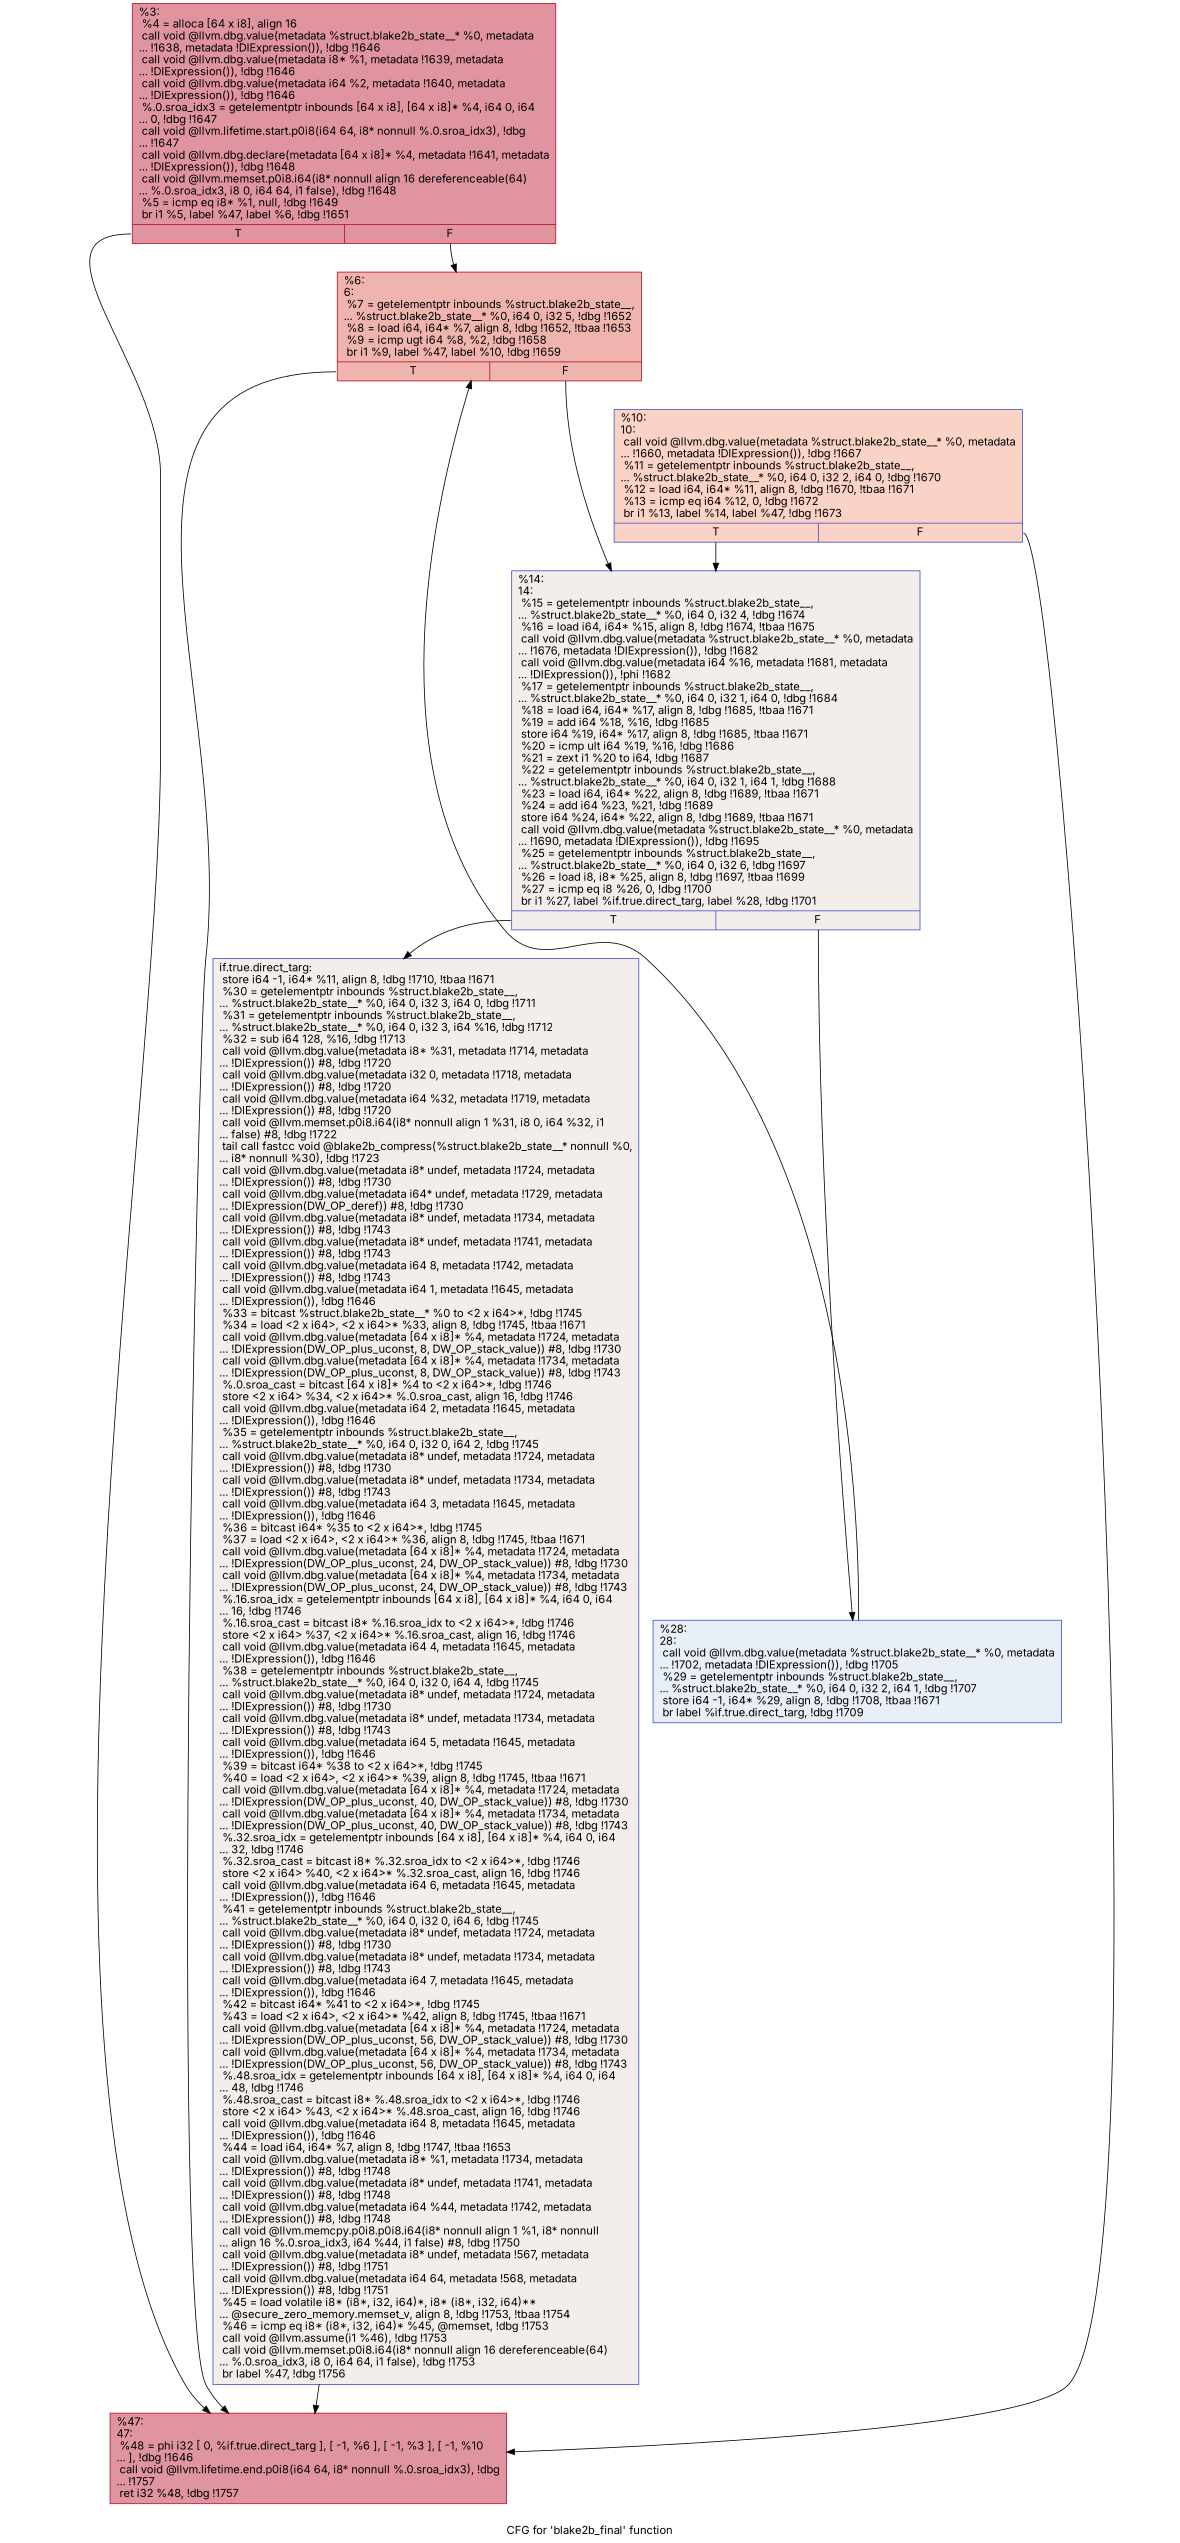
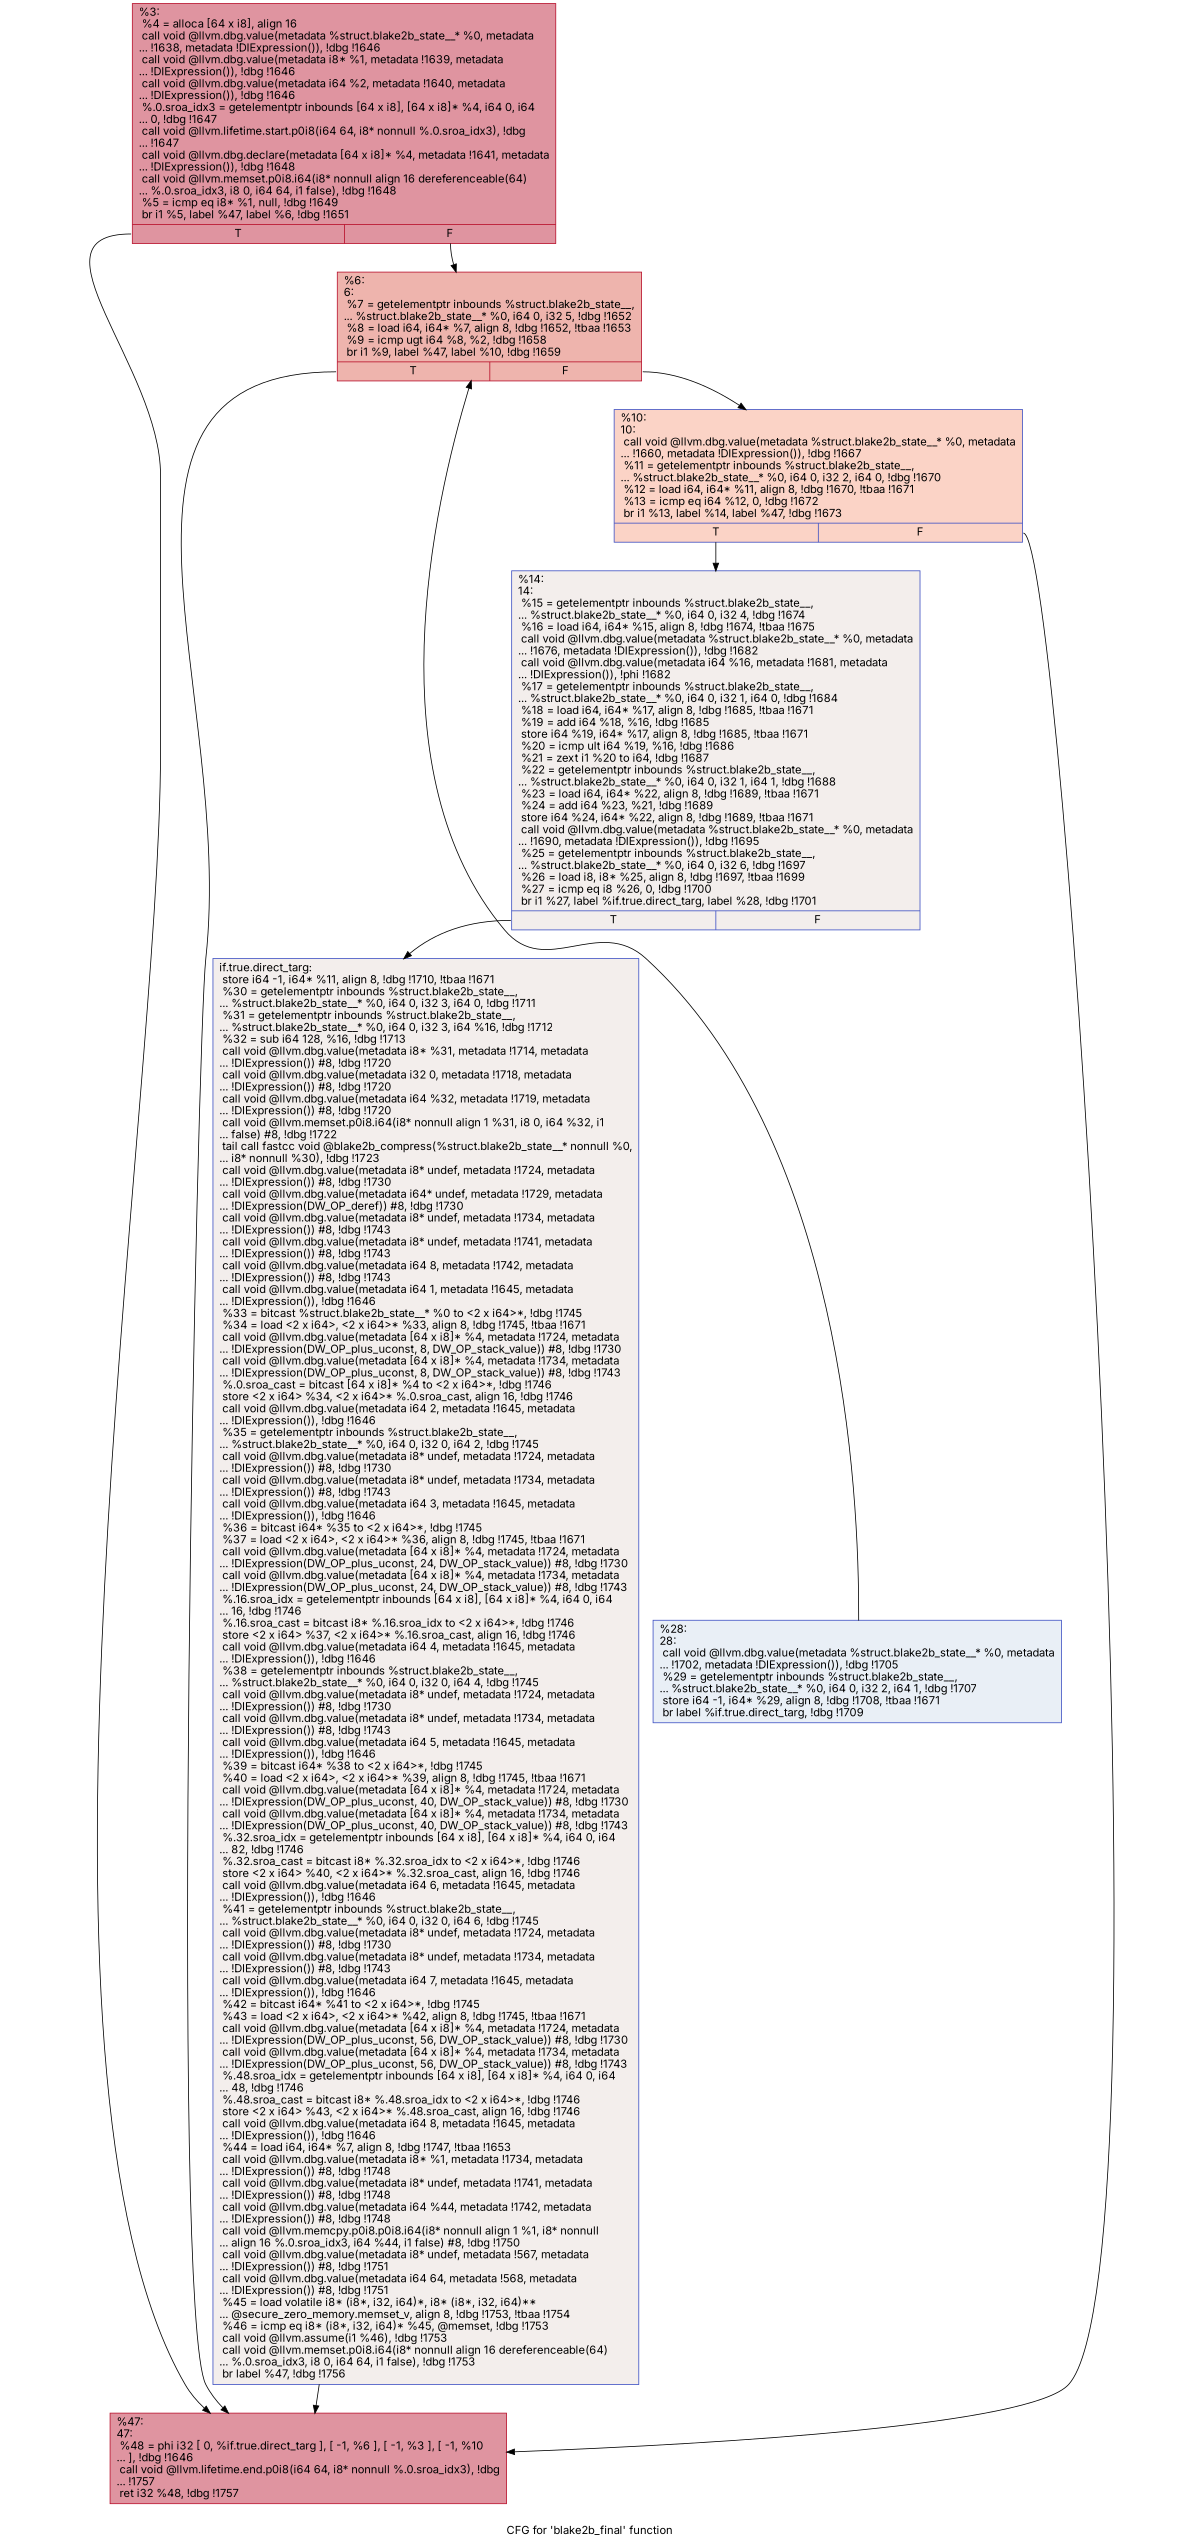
(578, 474) -> (693, 382)
(829, 1272) -> none
(262, 1850) -> (262, 1850)
